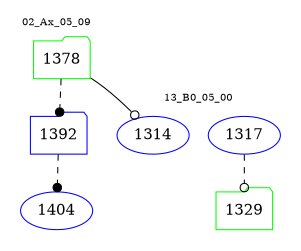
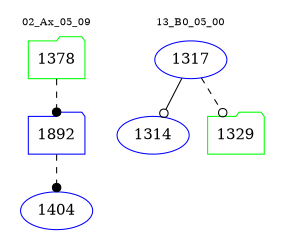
(116, 97) -> (174, 94)
(59, 135) -> (57, 135)
